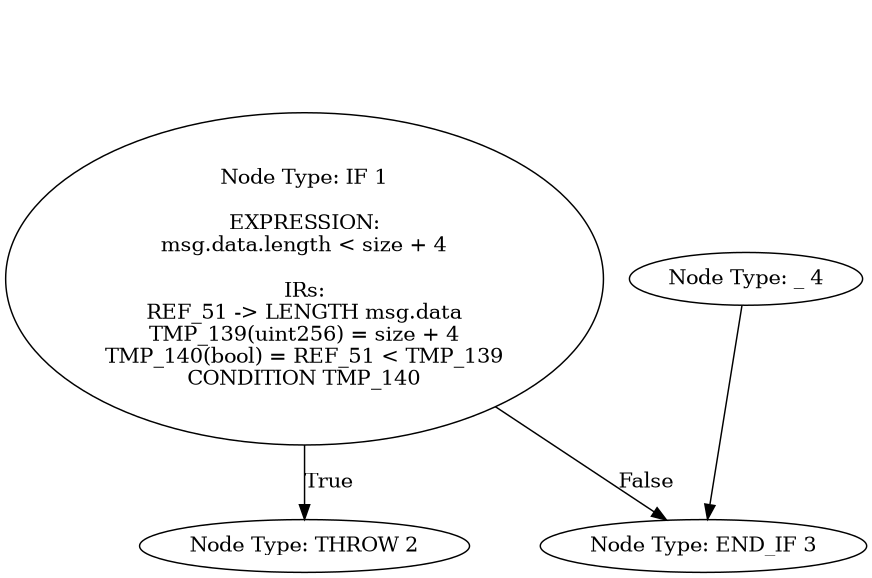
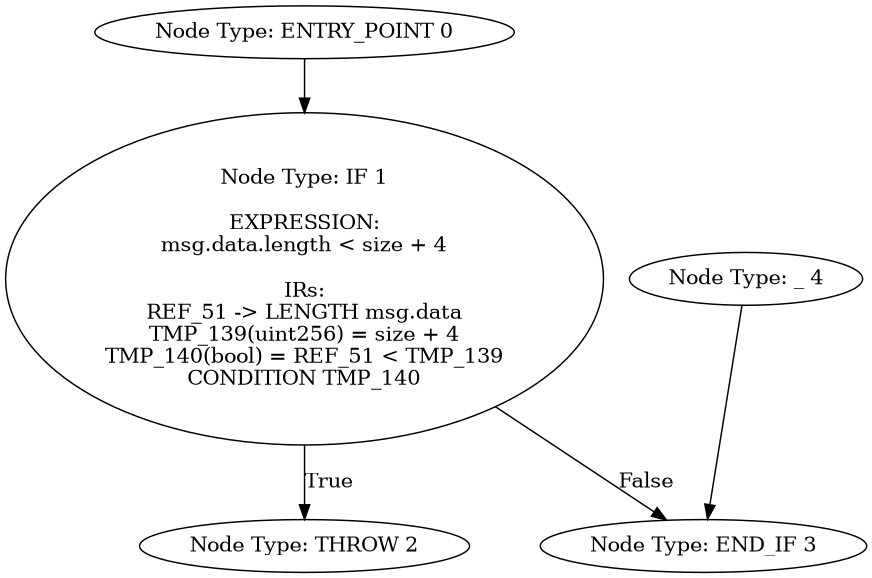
none -> (305, 32)
